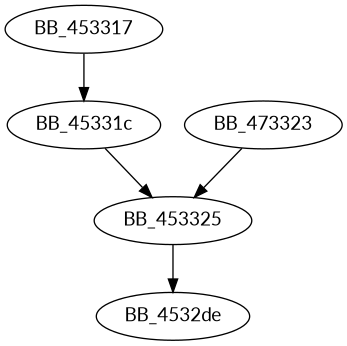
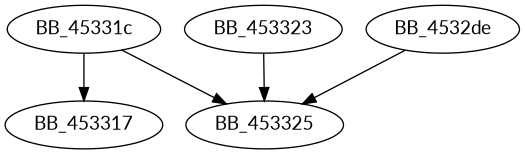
(84, 71) -> (84, 71)
(263, 125) -> (263, 29)
(173, 262) -> (360, 74)
